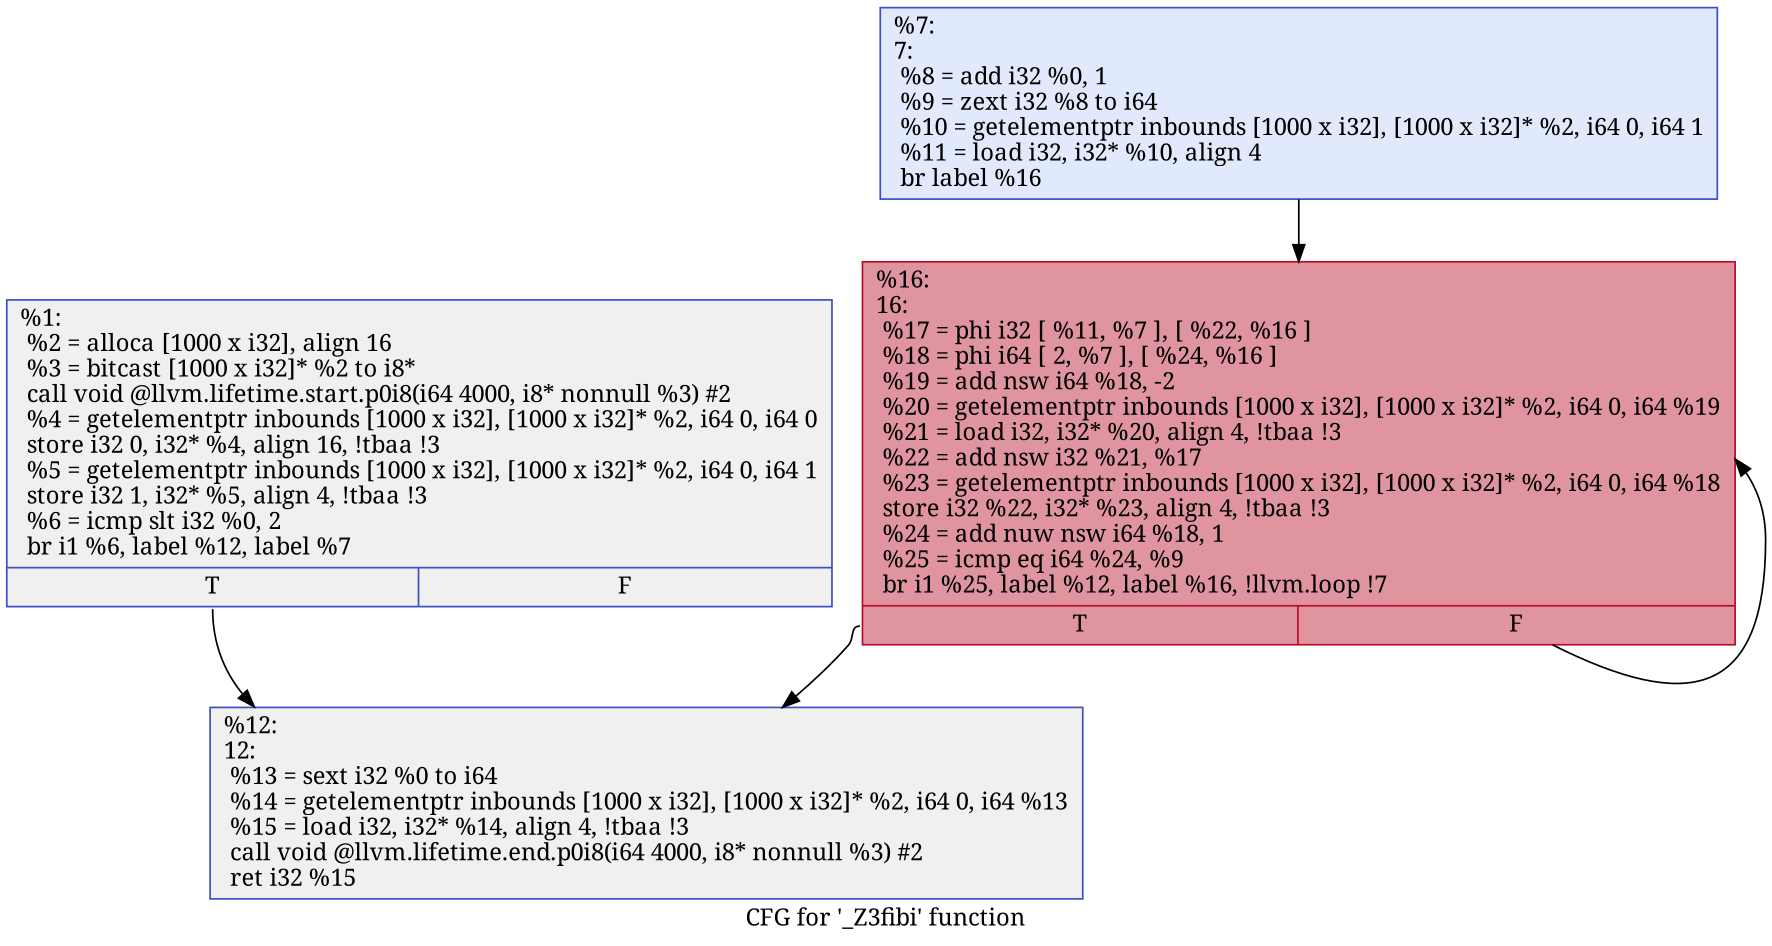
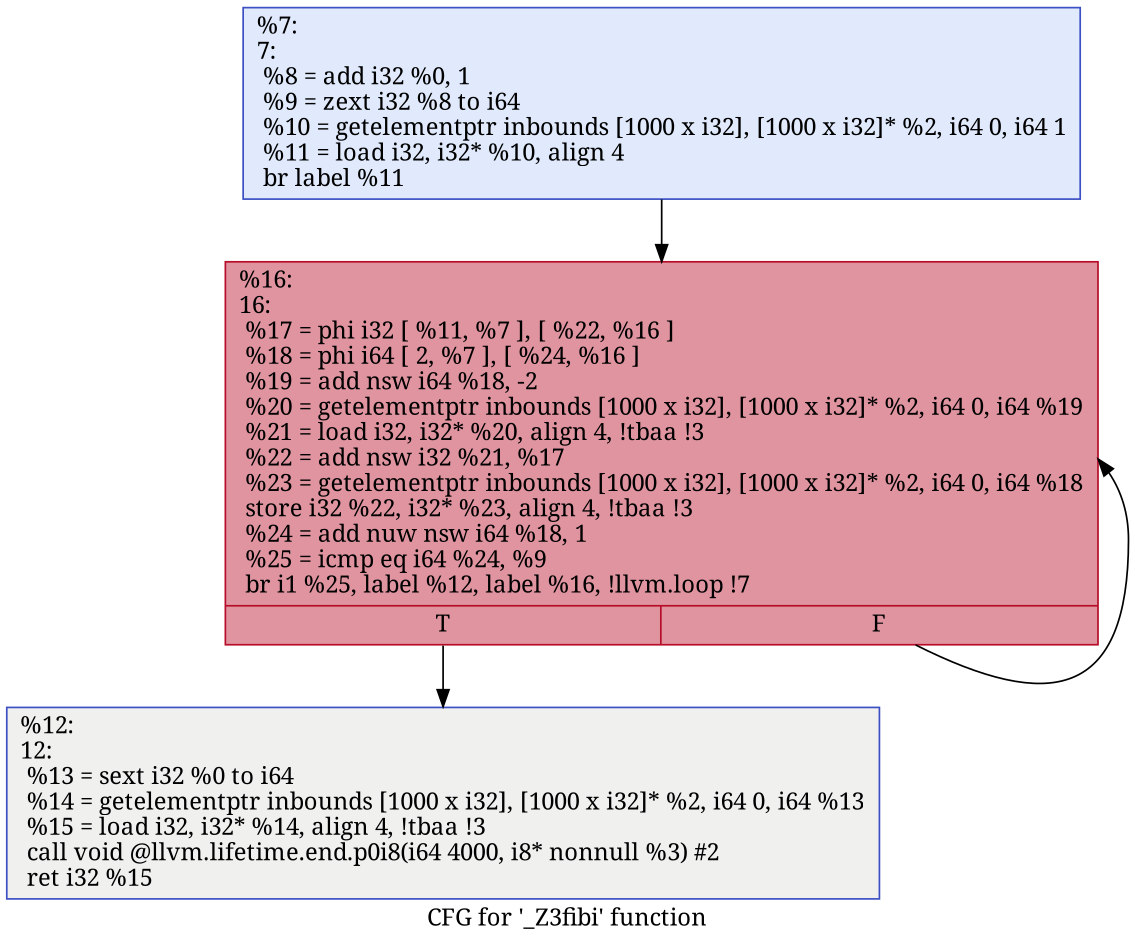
(968, 179) -> (331, 179)
(419, 453) -> none
